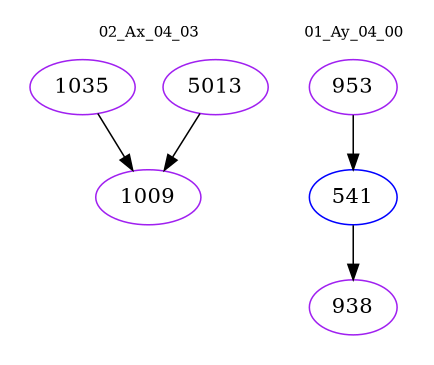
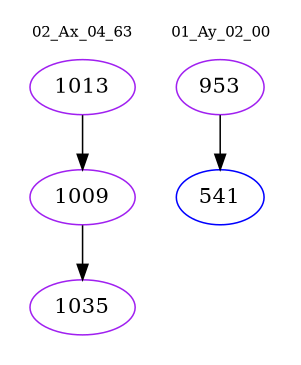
(149, 33) -> (83, 33)
(354, 33) -> (221, 33)
(216, 87) -> (83, 87)
(111, 135) -> (83, 245)
(353, 307) -> none
